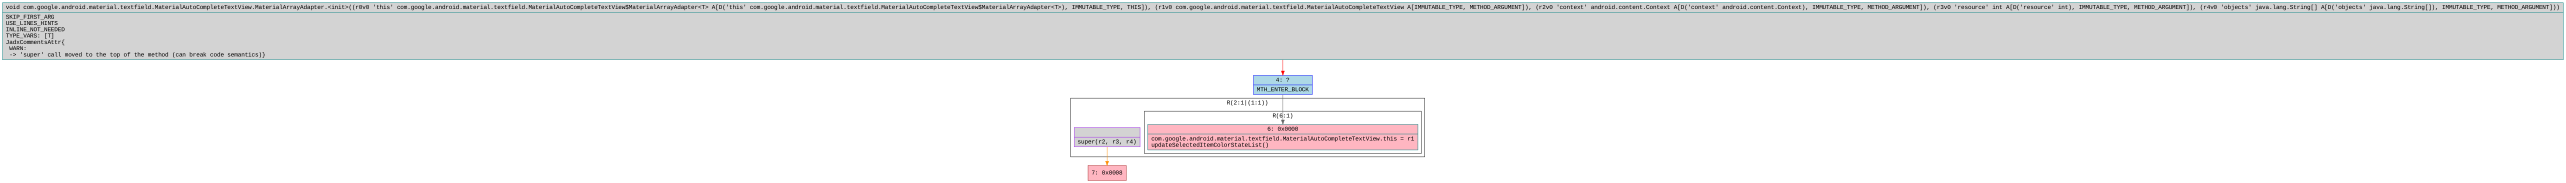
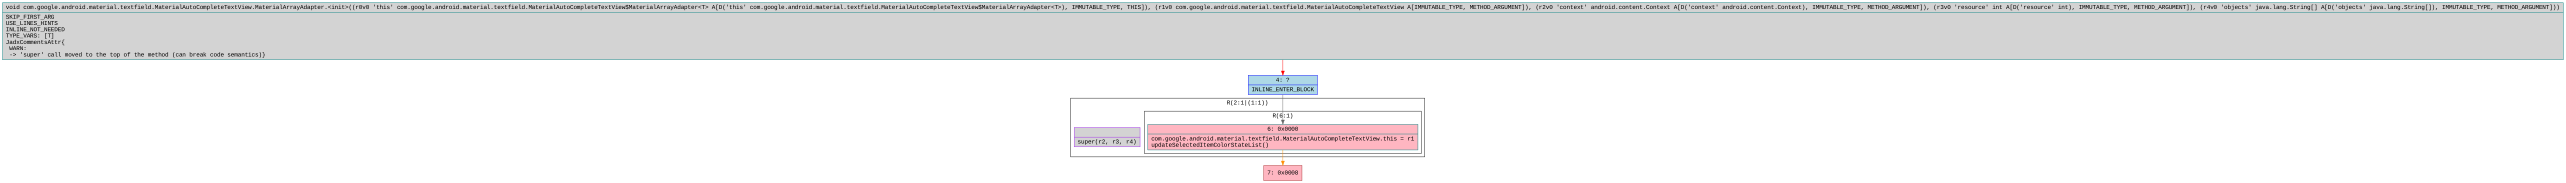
(1283, 90) -> (1283, 90)
(1107, 154) -> (1283, 156)
